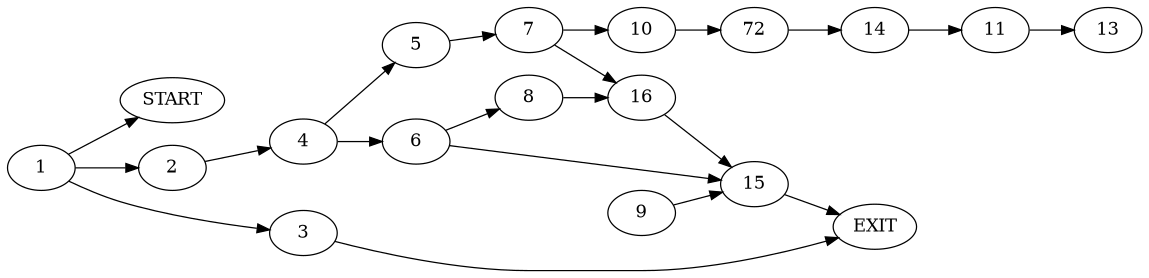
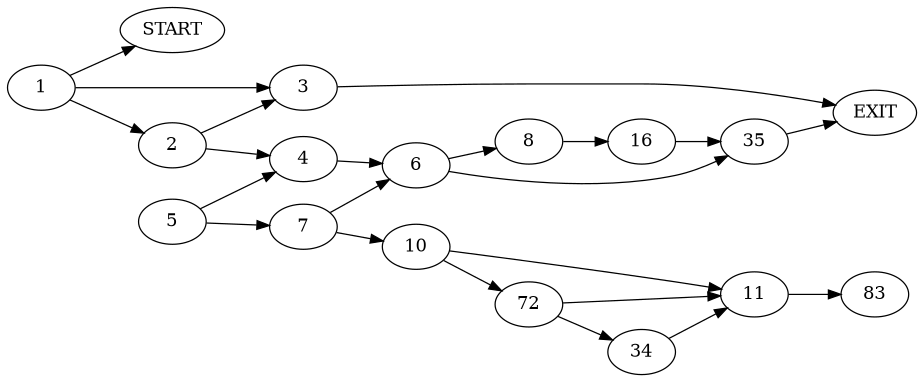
(875, 30) -> (642, 352)
(1108, 30) -> (875, 294)
(580, 61) -> (354, 199)
(355, 97) -> (232, 193)
none -> (232, 119)
(754, 184) -> (754, 142)
(642, 213) -> none
none -> (579, 268)
none -> (635, 300)
